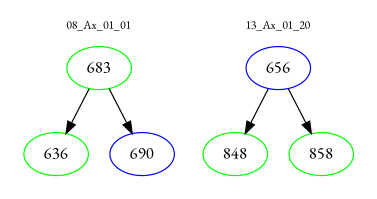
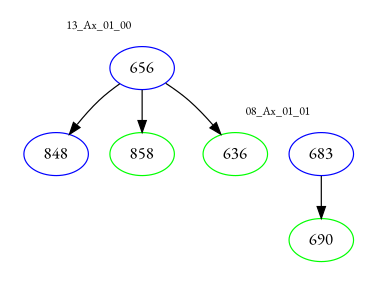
(278, 26) -> (99, 26)
(99, 68) -> (321, 154)
(80, 106) -> (201, 112)
(142, 154) -> (321, 240)
(235, 154) -> (56, 154)
